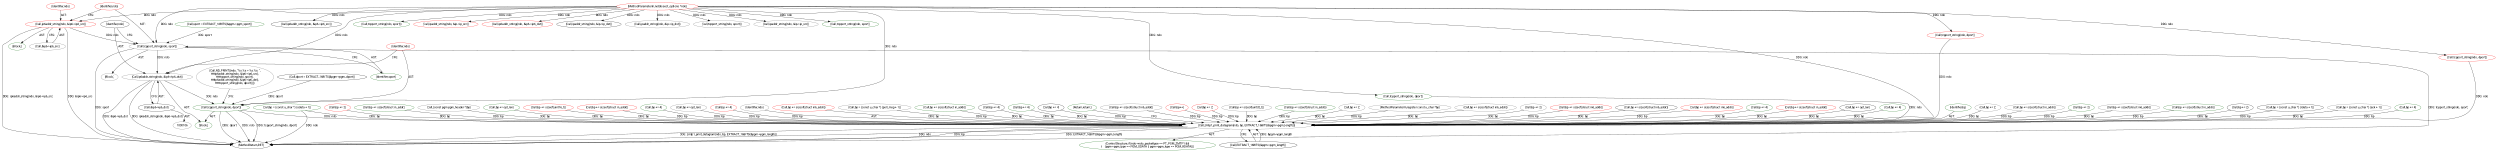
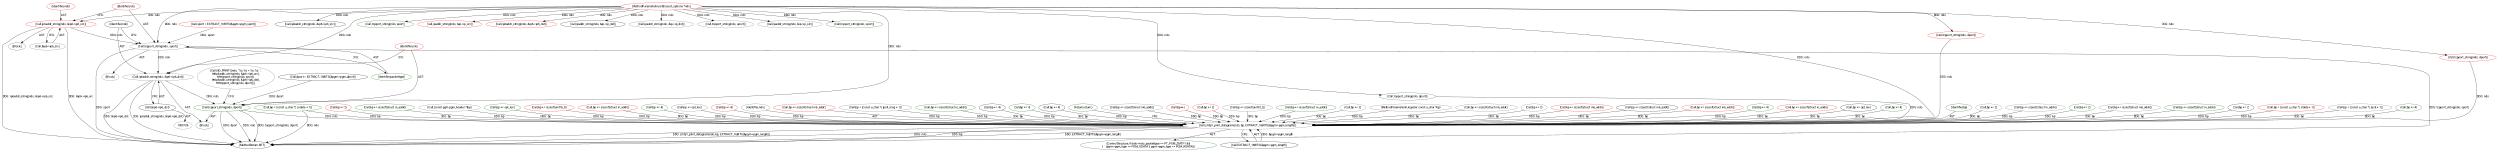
(220, 24) -> (223, 24)
(386, 77) -> (391, 77)
(2290, 108) -> (2291, 108)
